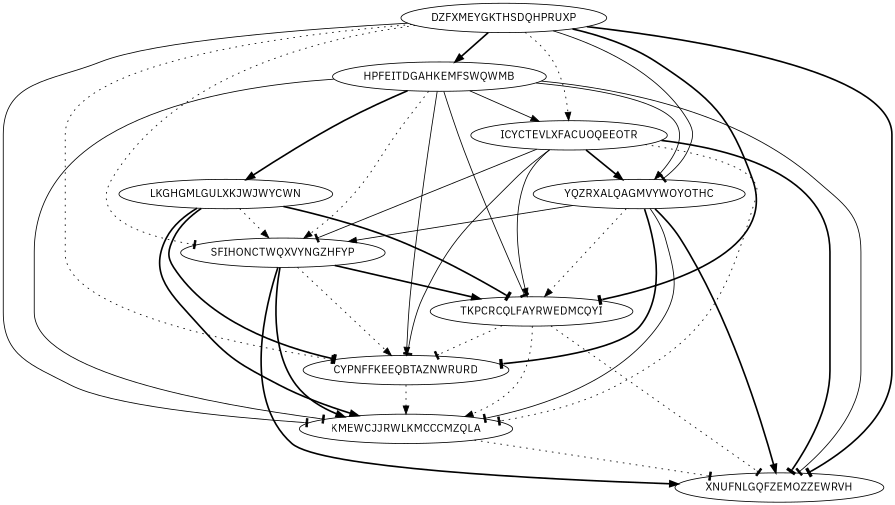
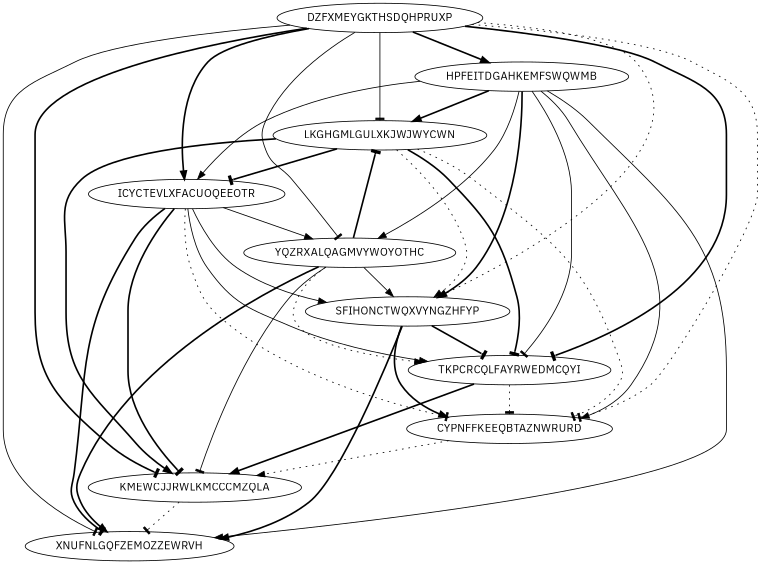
(556, 67) -> (206, 65)
none -> (380, 75)
(202, 93) -> (643, 143)
(892, 152) -> (3, 189)
(601, 162) -> (264, 222)
none -> (285, 164)
(375, 167) -> (509, 197)
(3, 174) -> (35, 177)
(828, 190) -> (680, 462)
(428, 193) -> (243, 271)
(459, 237) -> (273, 354)
(34, 252) -> none
(403, 281) -> (457, 340)
(720, 294) -> (128, 340)
(213, 308) -> (563, 255)
(341, 309) -> (398, 380)
(632, 333) -> (364, 196)
(282, 357) -> none
(519, 381) -> (350, 430)
(654, 398) -> none
